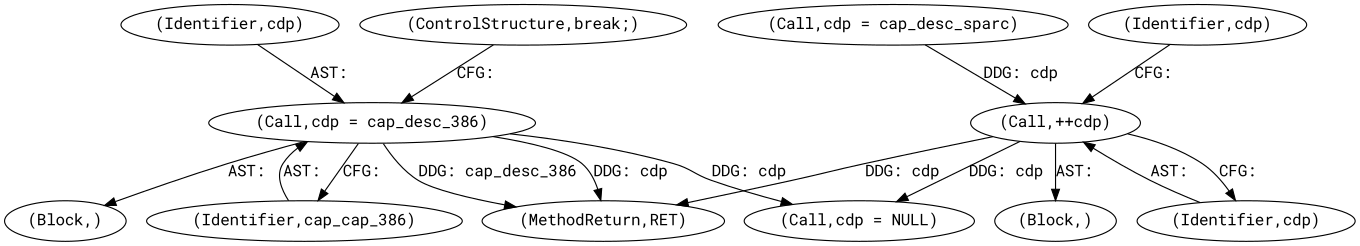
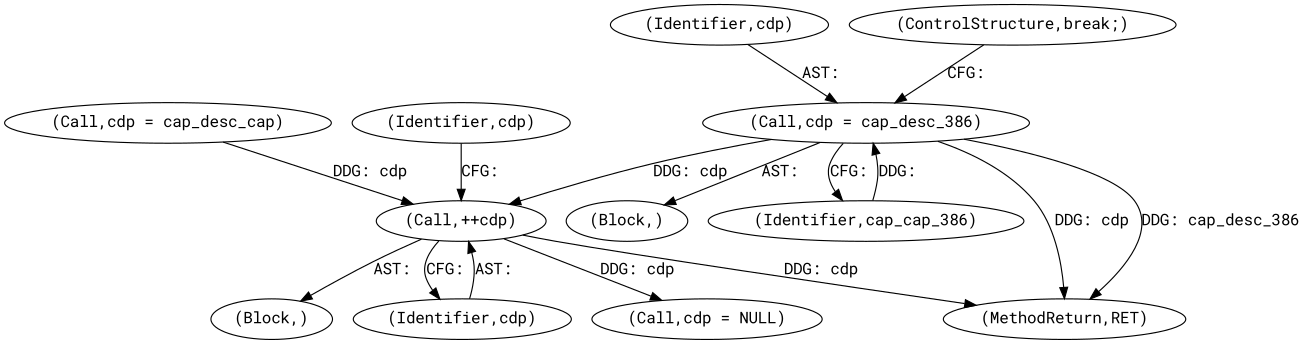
(893, 25) -> (168, 123)
(649, 157) -> (645, 166)
(307, 172) -> (902, 172)
